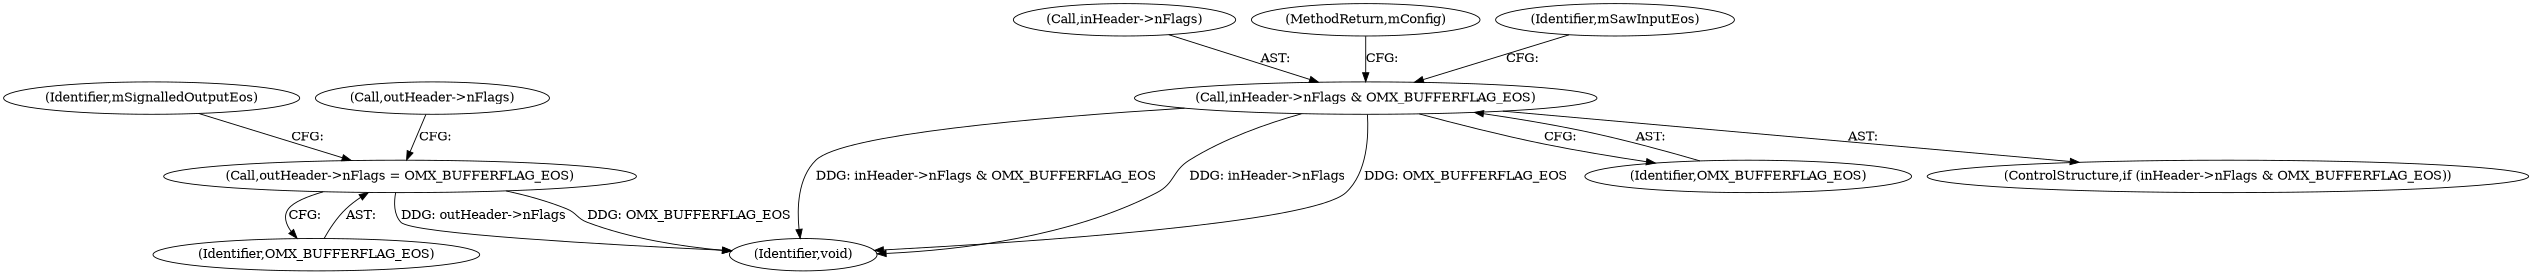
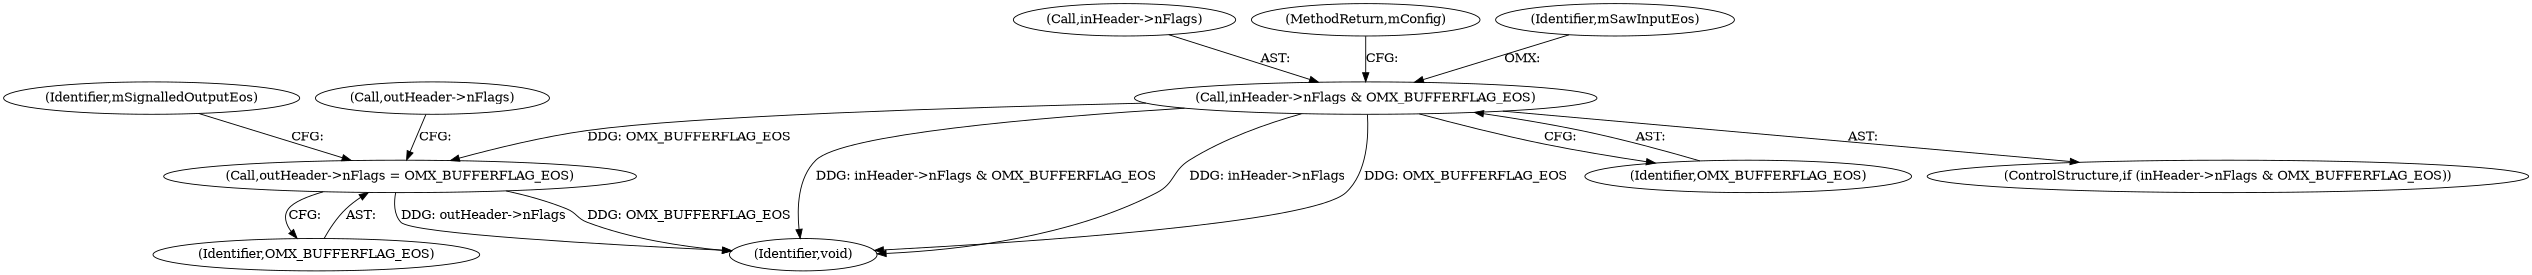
(1525, 59) -> (1525, 59)
none -> (801, 115)
